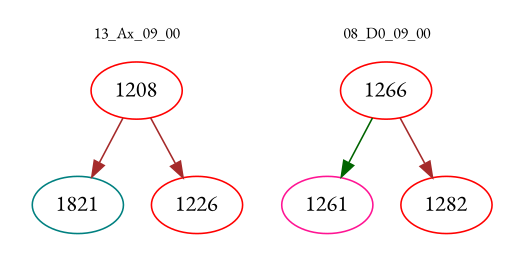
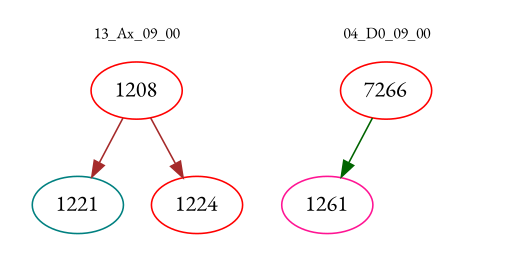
(387, 34) -> (387, 34)
(386, 91) -> (386, 91)
(78, 205) -> (78, 205)
(197, 205) -> (197, 205)
(446, 205) -> none
